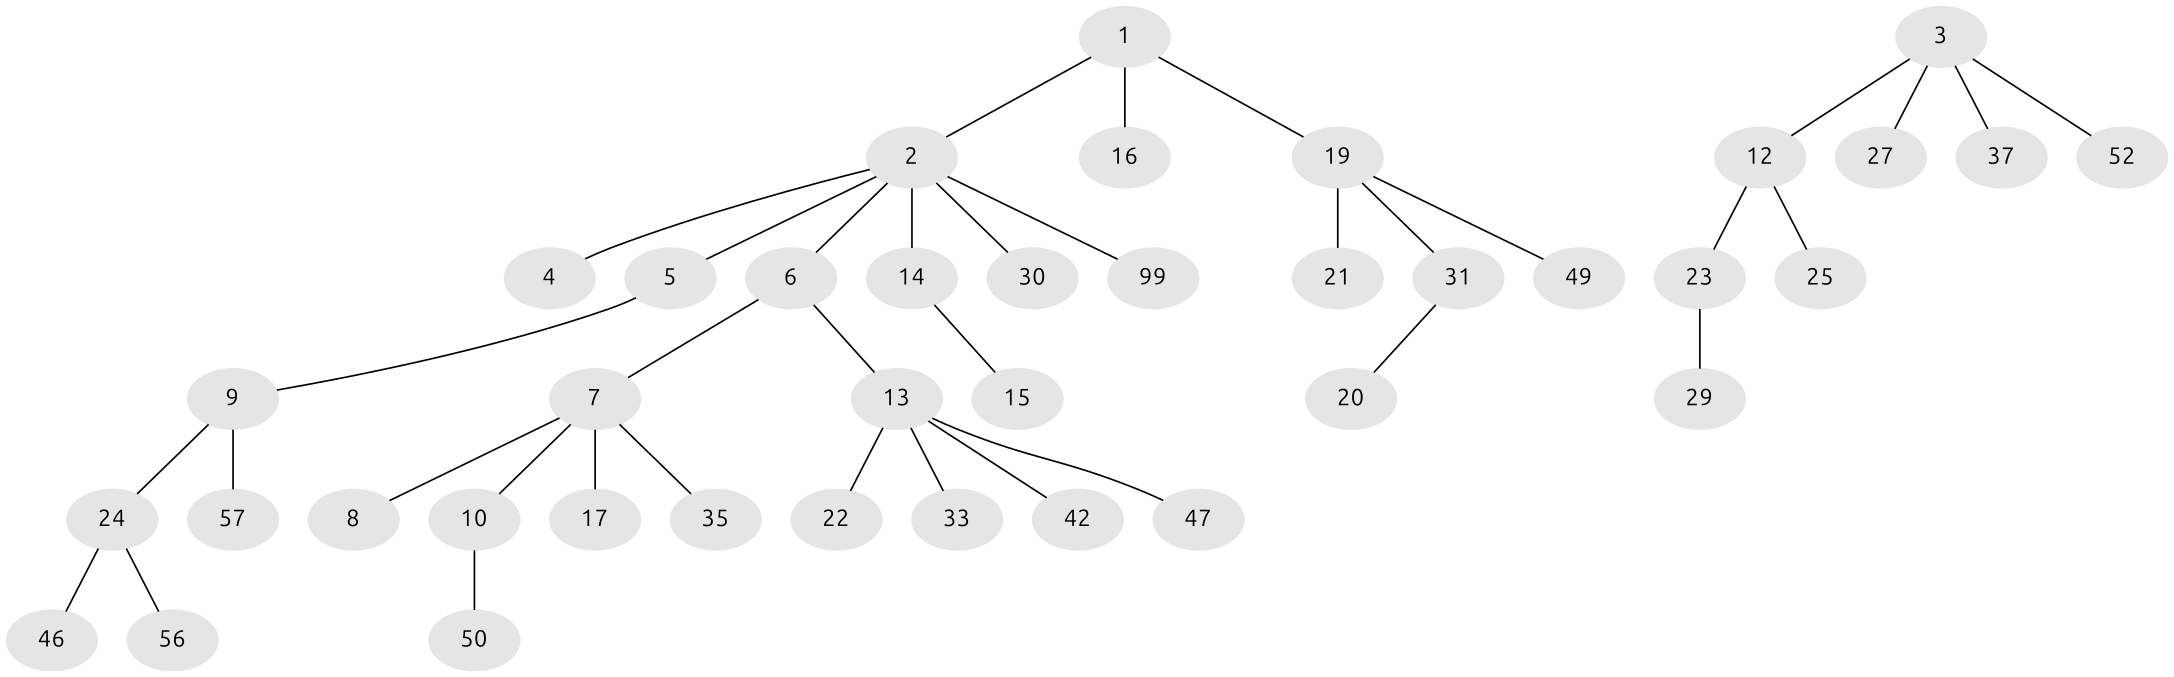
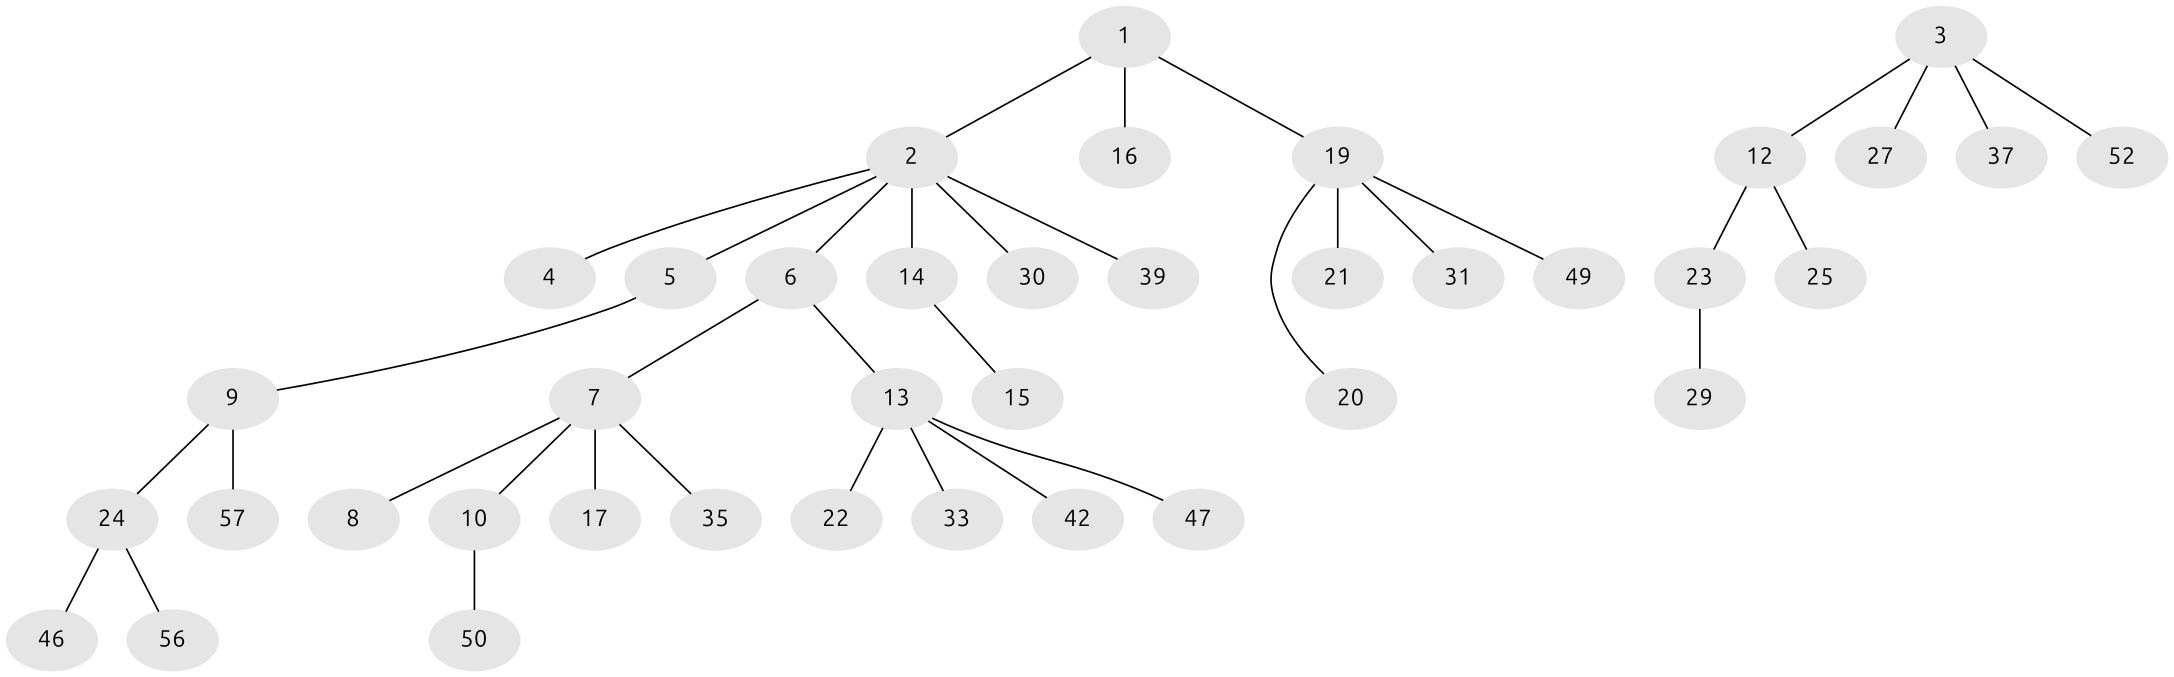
(1153, 278) -> (1153, 278)
(1405, 339) -> (1271, 282)
